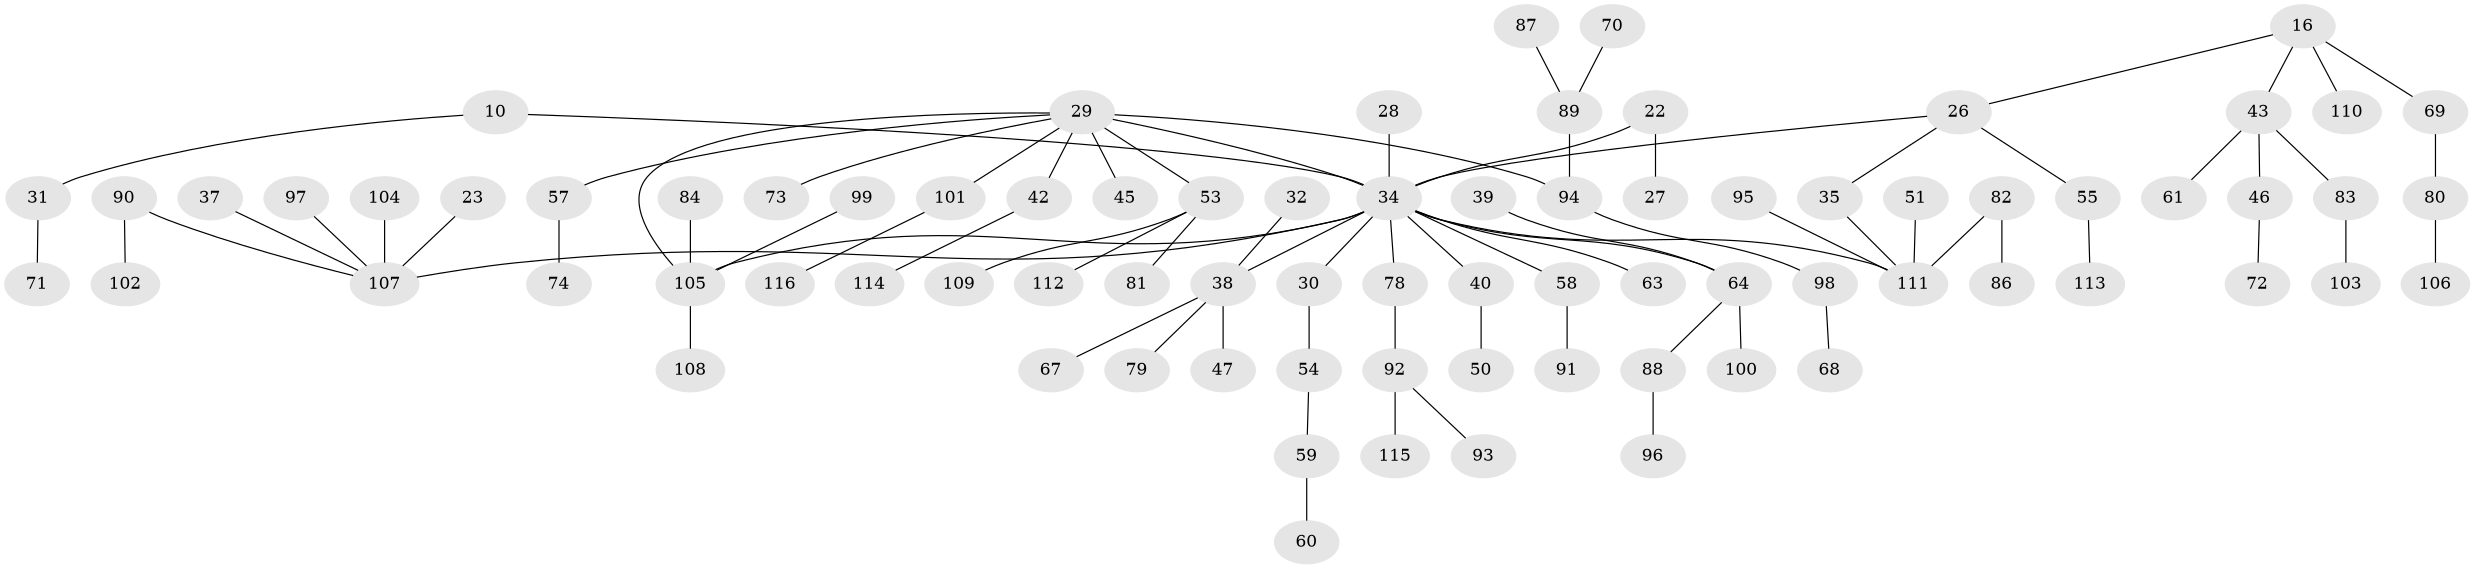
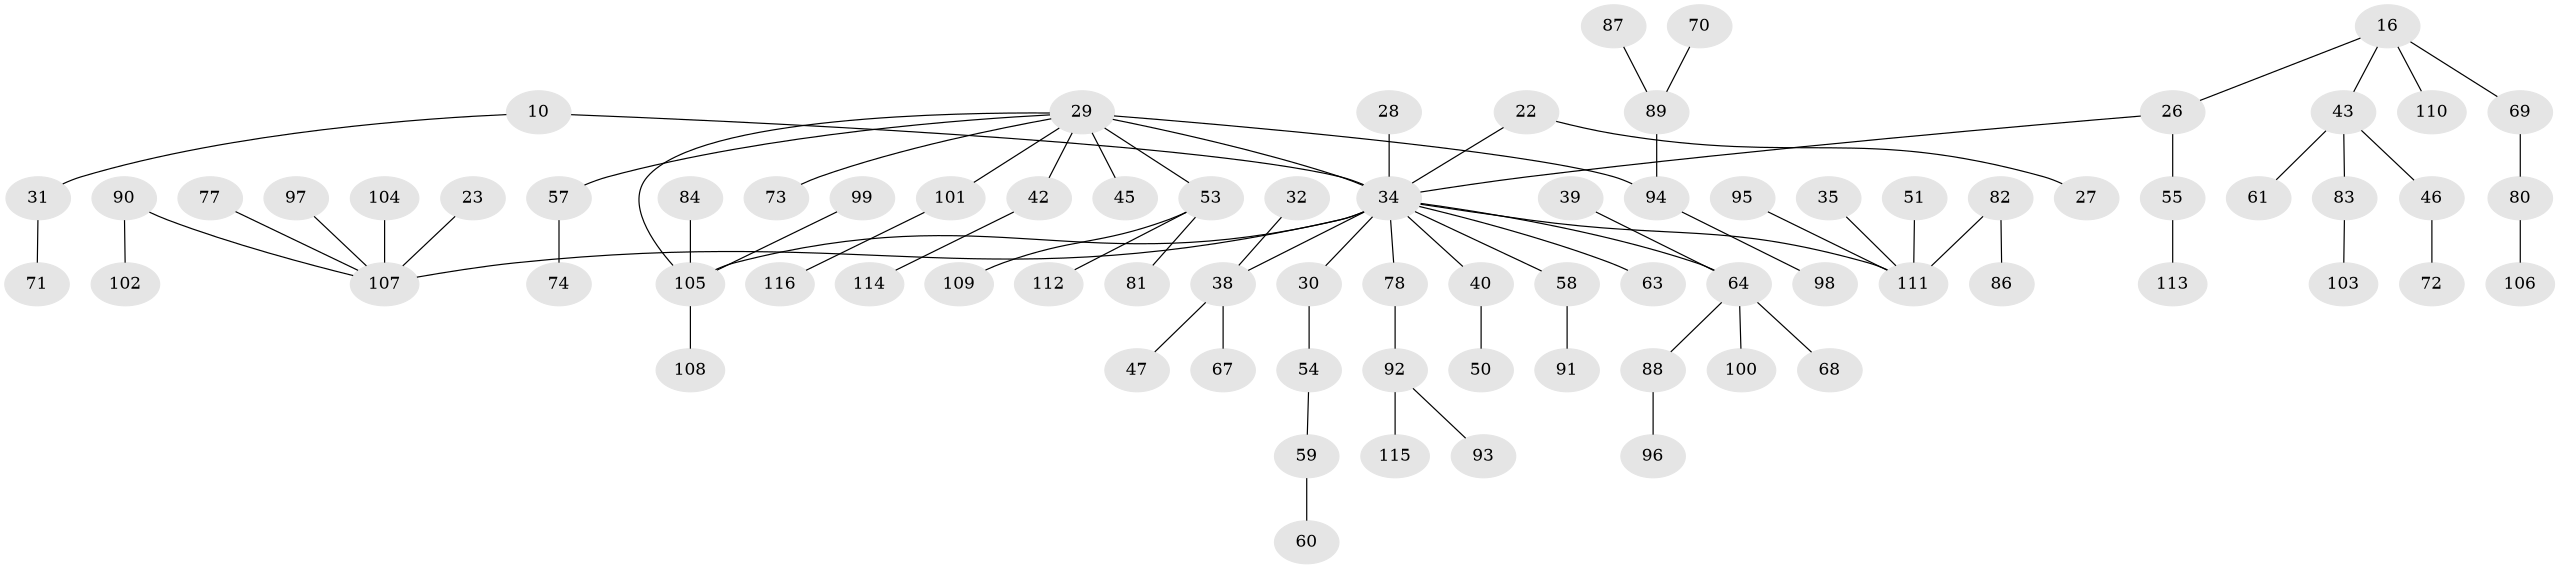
(1894, 155) -> none
(210, 198) -> (210, 198)
(1827, 327) -> (1785, 327)
(1137, 370) -> none
